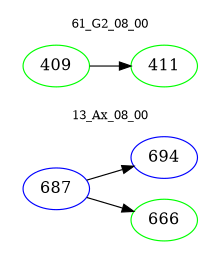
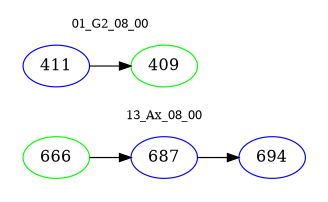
(110, 25) -> (110, 25)
(104, 66) -> (104, 66)
(164, 66) -> (56, 66)
(105, 203) -> (104, 158)
